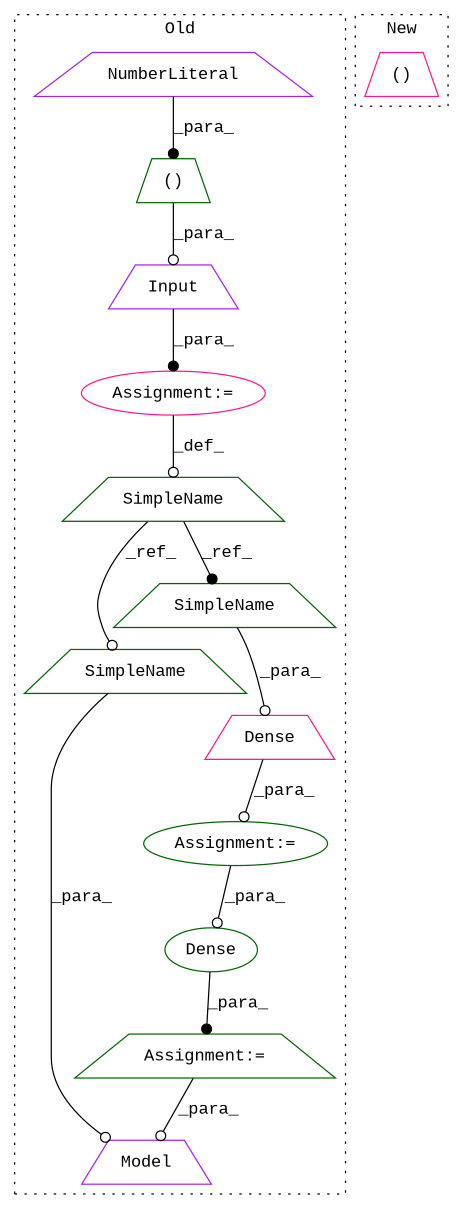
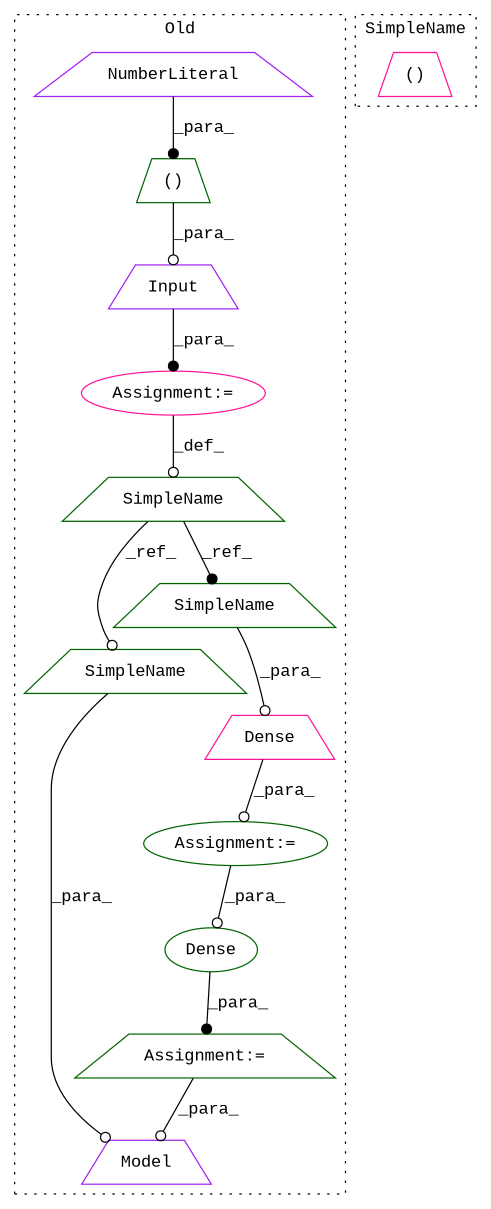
(402, 29) -> (416, 29)
